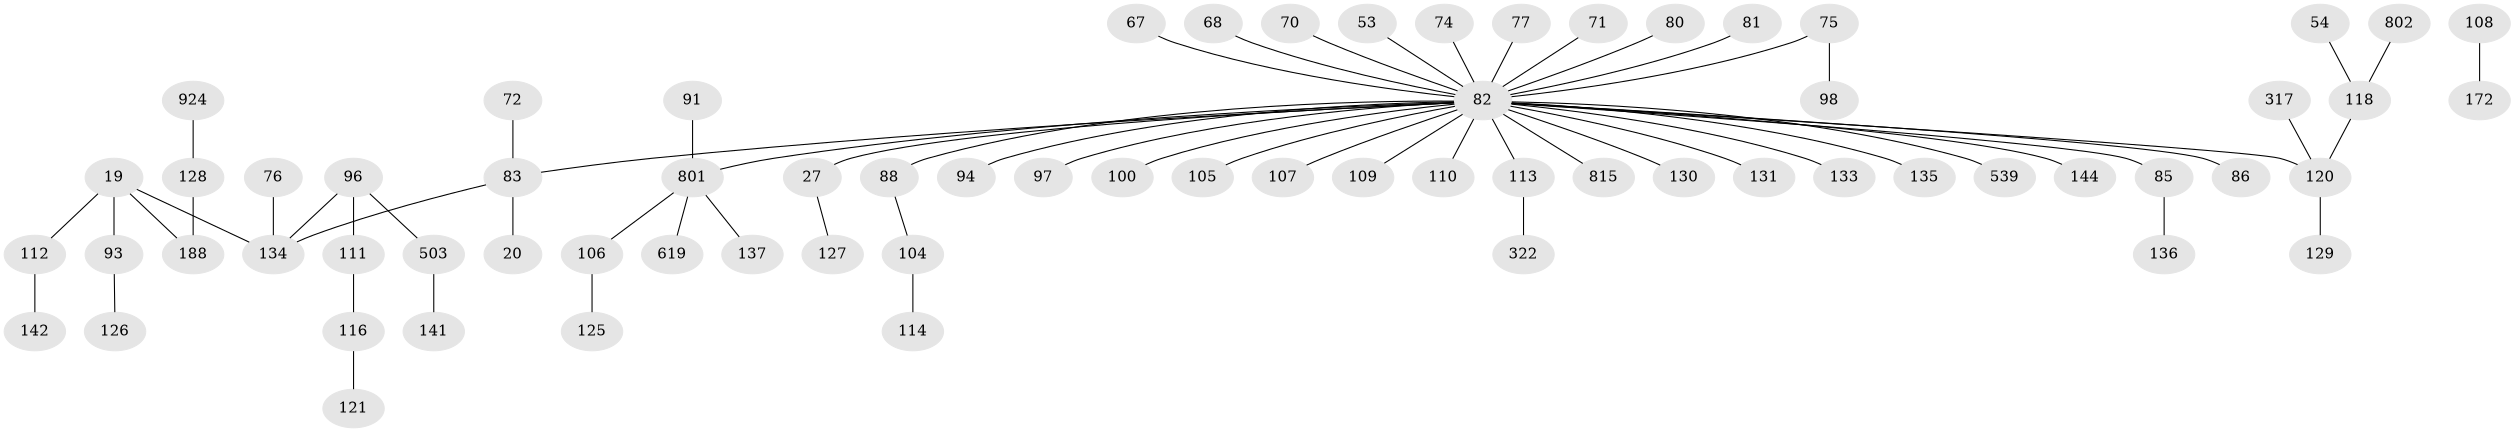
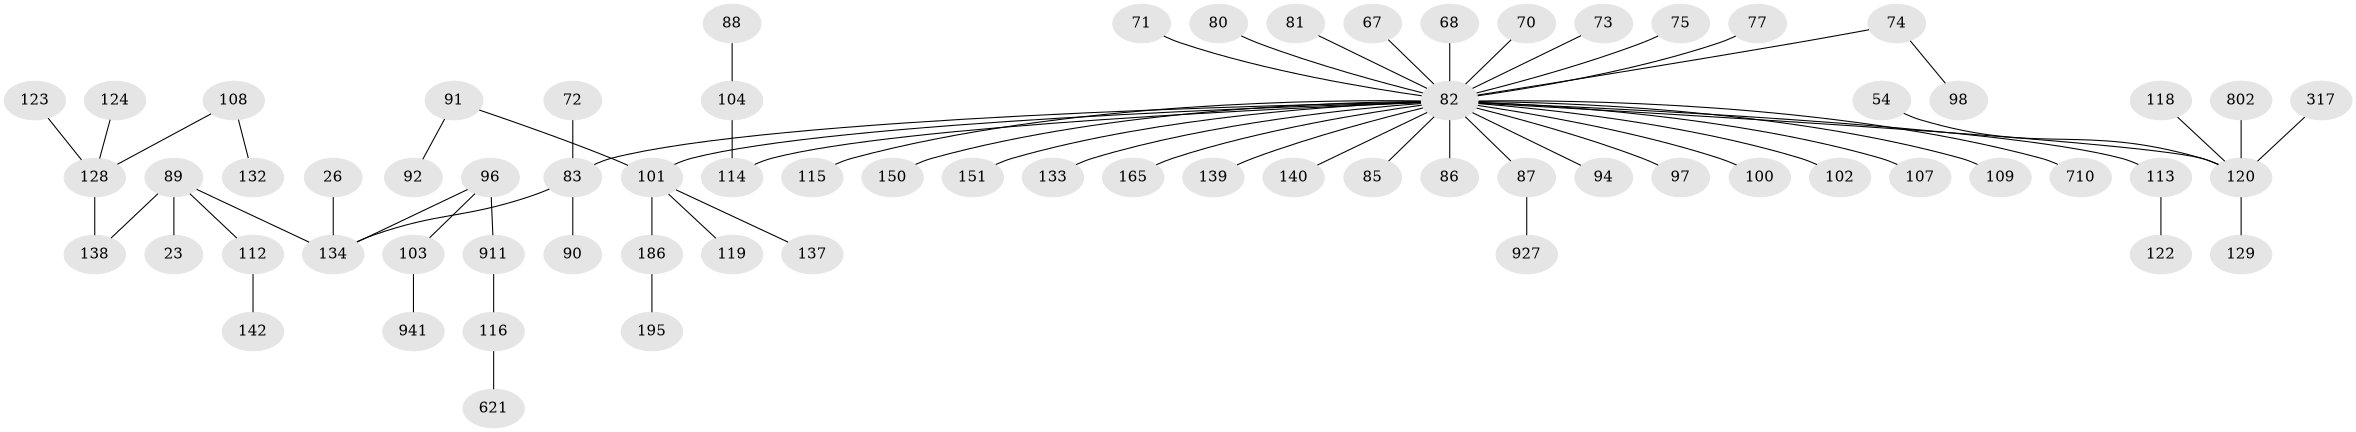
(1367, 24) -> (1604, 24)
(1829, 62) -> (1928, 62)
(2340, 62) -> (2061, 139)
(2380, 62) -> (2241, 139)
none -> (35, 101)
(193, 101) -> (115, 101)
(2480, 101) -> (253, 178)
(1180, 114) -> (919, 135)
none -> (164, 139)
(114, 178) -> (174, 178)
(273, 178) -> (333, 178)
none -> (413, 178)
(693, 178) -> (652, 178)
(812, 178) -> (1527, 178)
(1203, 178) -> (1840, 178)
(1443, 178) -> (2081, 178)
(1604, 178) -> (812, 178)
(1684, 178) -> (893, 178)
(1764, 178) -> (973, 178)
(1925, 178) -> (1133, 178)
(2005, 178) -> (1213, 178)
(2085, 178) -> (1294, 178)
(114, 255) -> (174, 255)
(193, 255) -> (95, 255)
(354, 255) -> (494, 255)
(434, 255) -> (413, 255)
(513, 255) -> (573, 255)
(592, 255) -> (652, 255)
(672, 255) -> (732, 255)
(833, 255) -> (1527, 255)
(1524, 255) -> (2161, 255)
(2164, 255) -> none
(115, 332) -> none
(434, 332) -> (413, 332)
(592, 332) -> (652, 332)
(354, 409) -> (494, 409)
